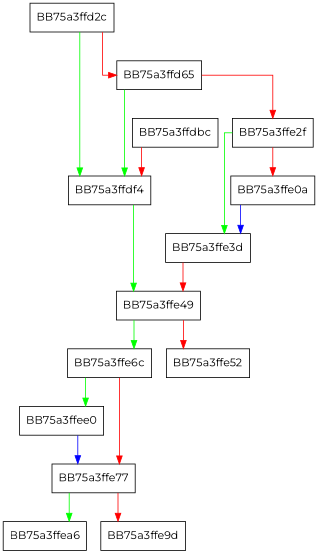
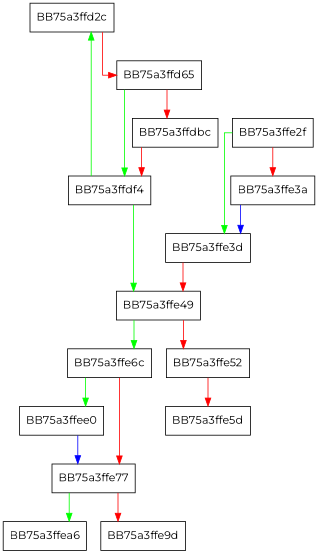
(255, 75) -> (167, 100)
(80, 100) -> (91, 108)
(273, 190) -> (273, 190)
none -> (208, 421)
